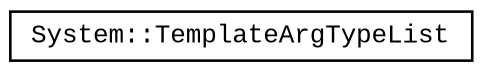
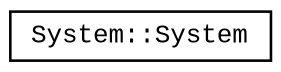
(241, 36) -> (141, 36)
